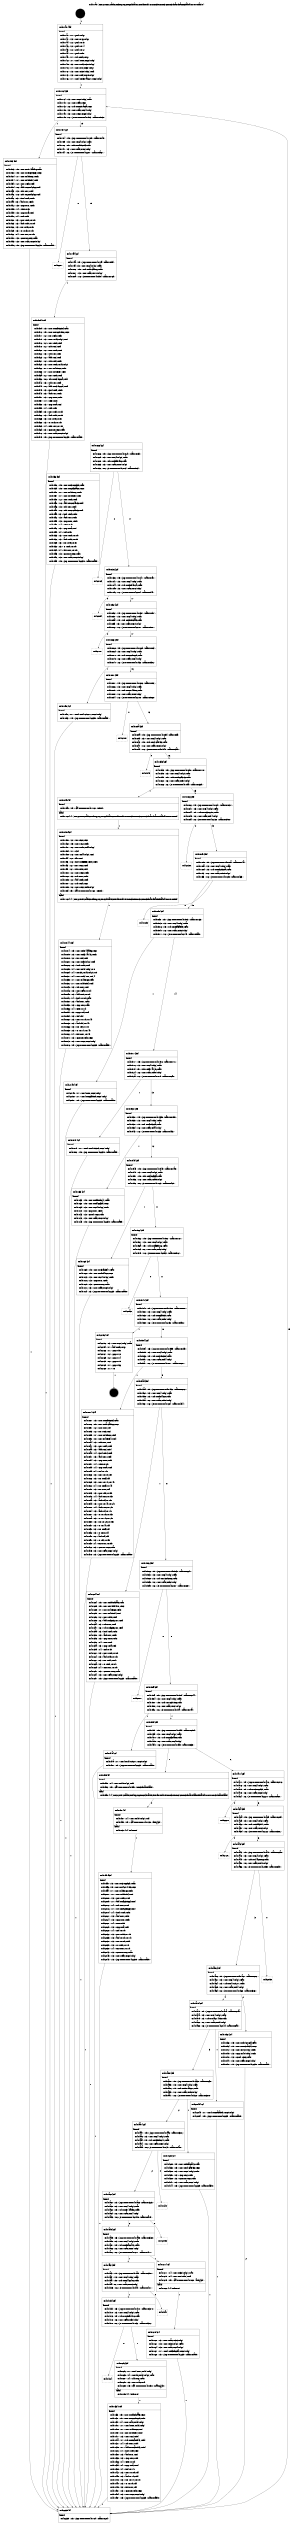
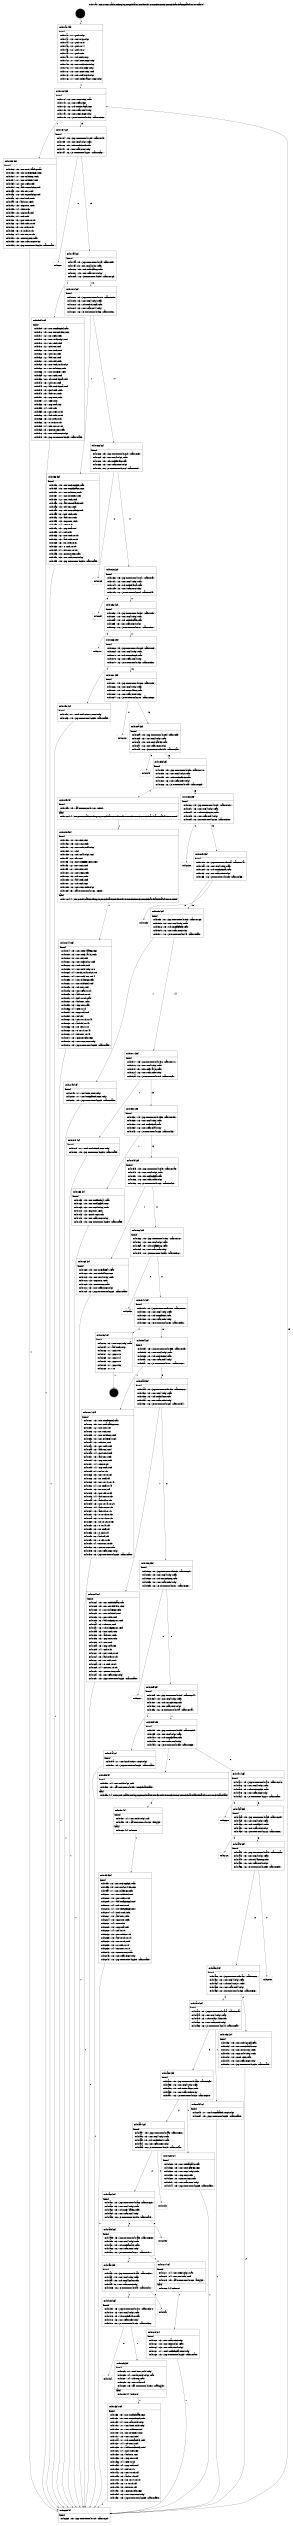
none -> (91, 301)
